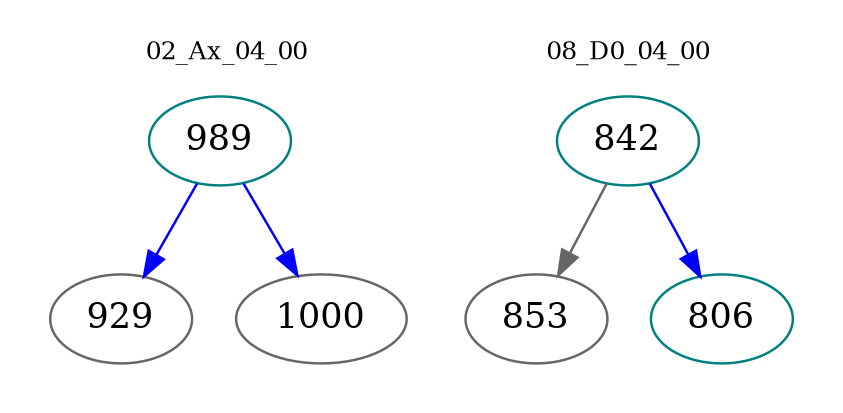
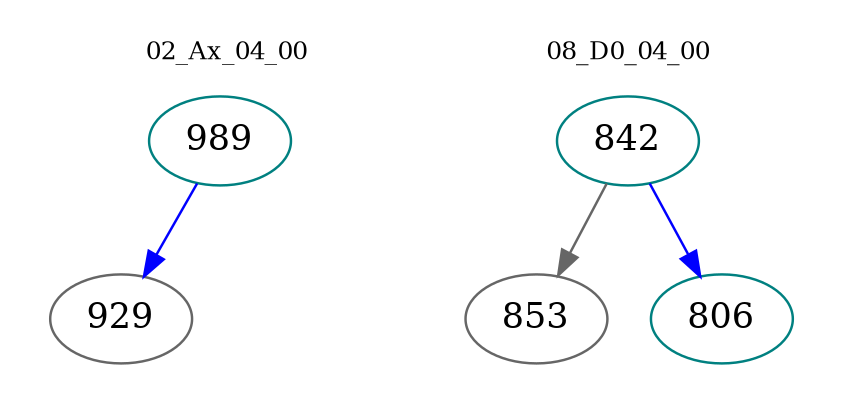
(321, 319) -> none
